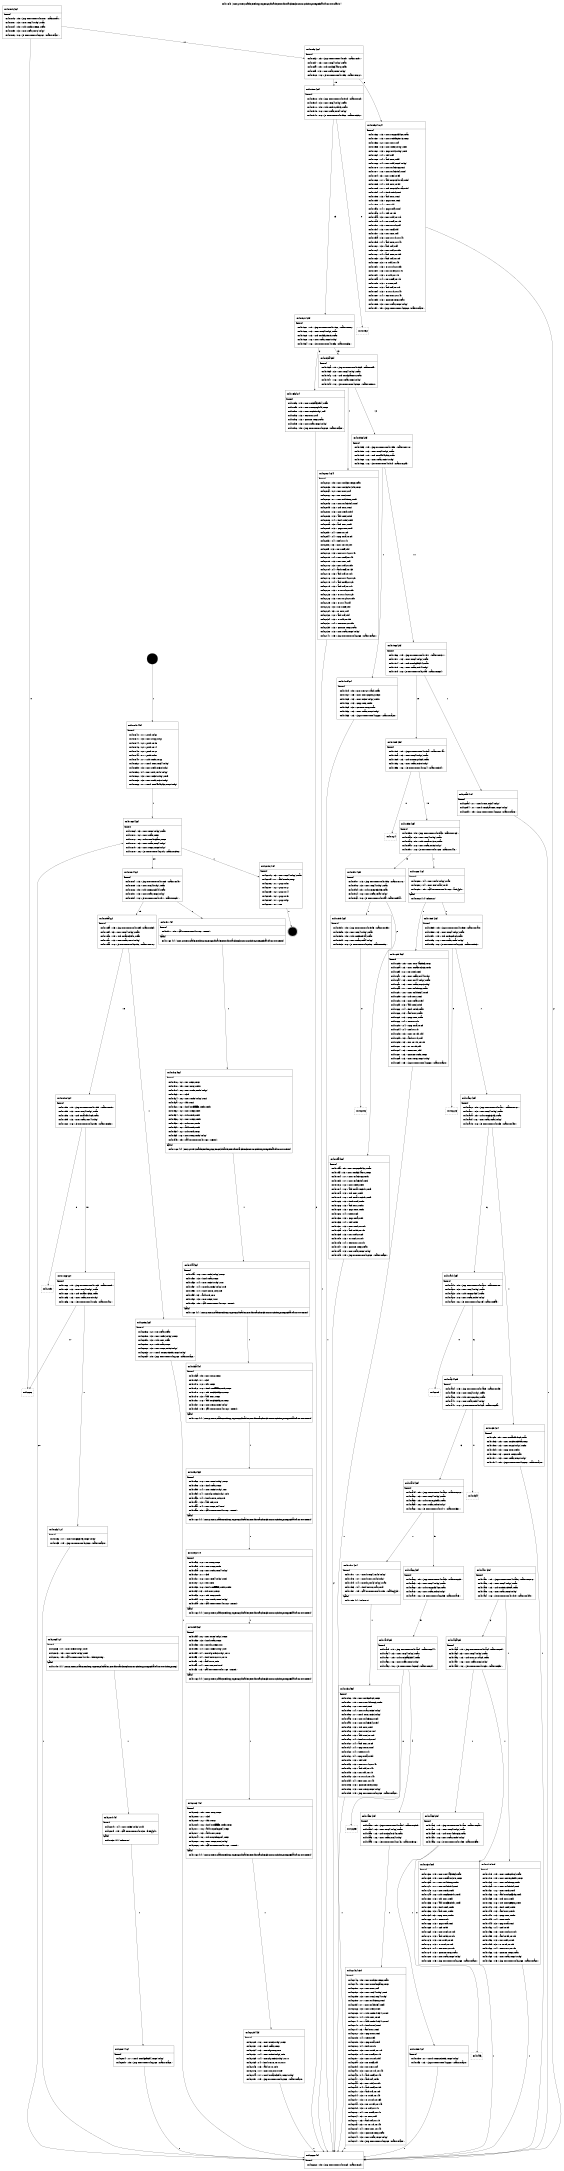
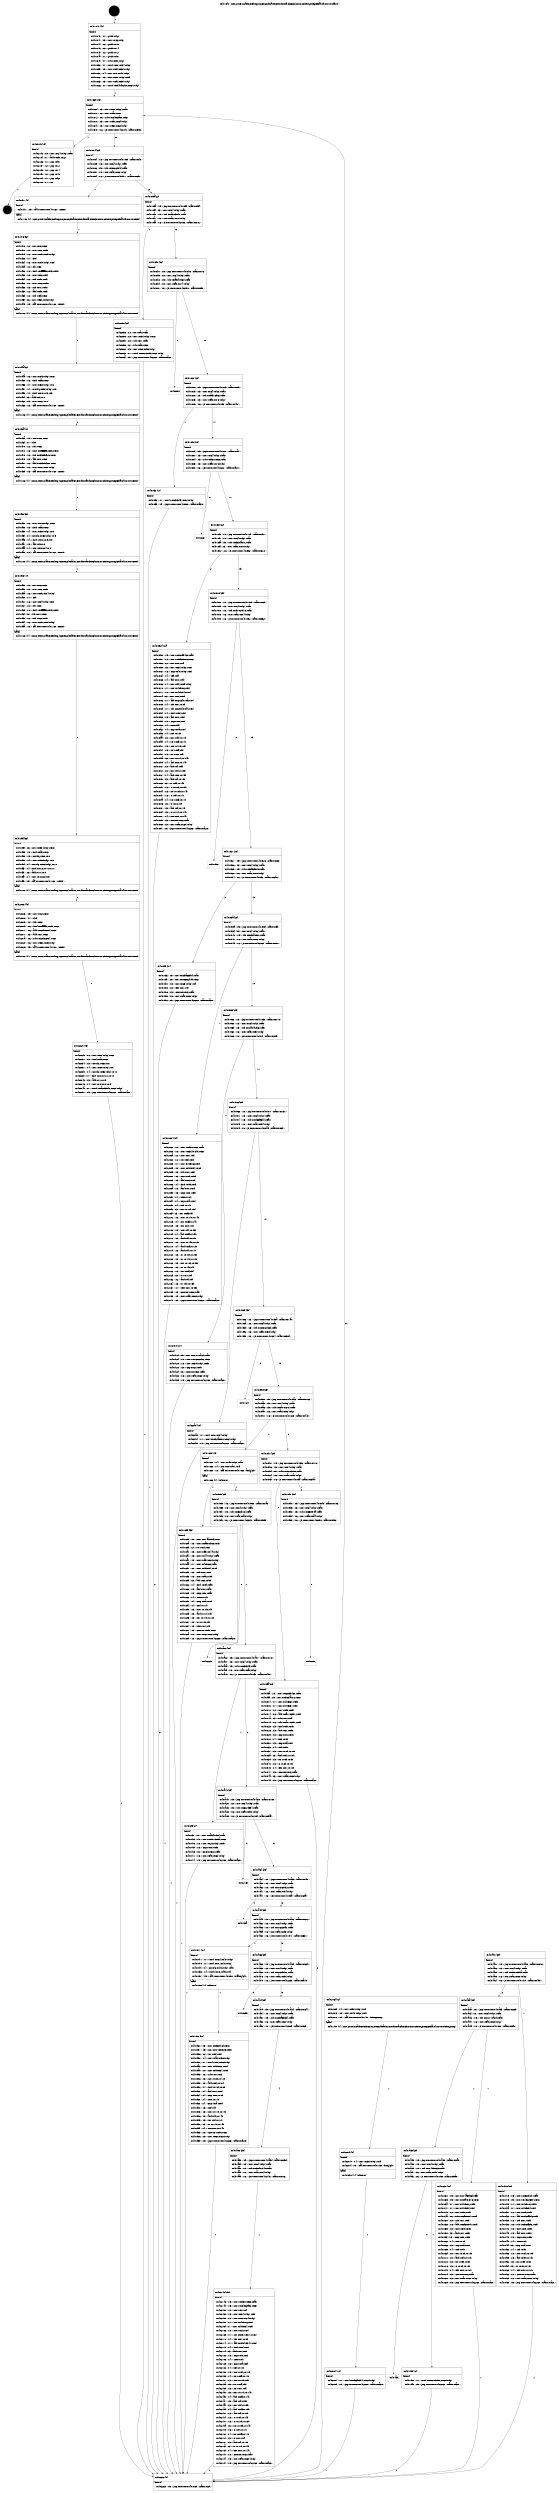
(53, 1347) -> (213, 423)
(401, 1767) -> (250, 1995)
